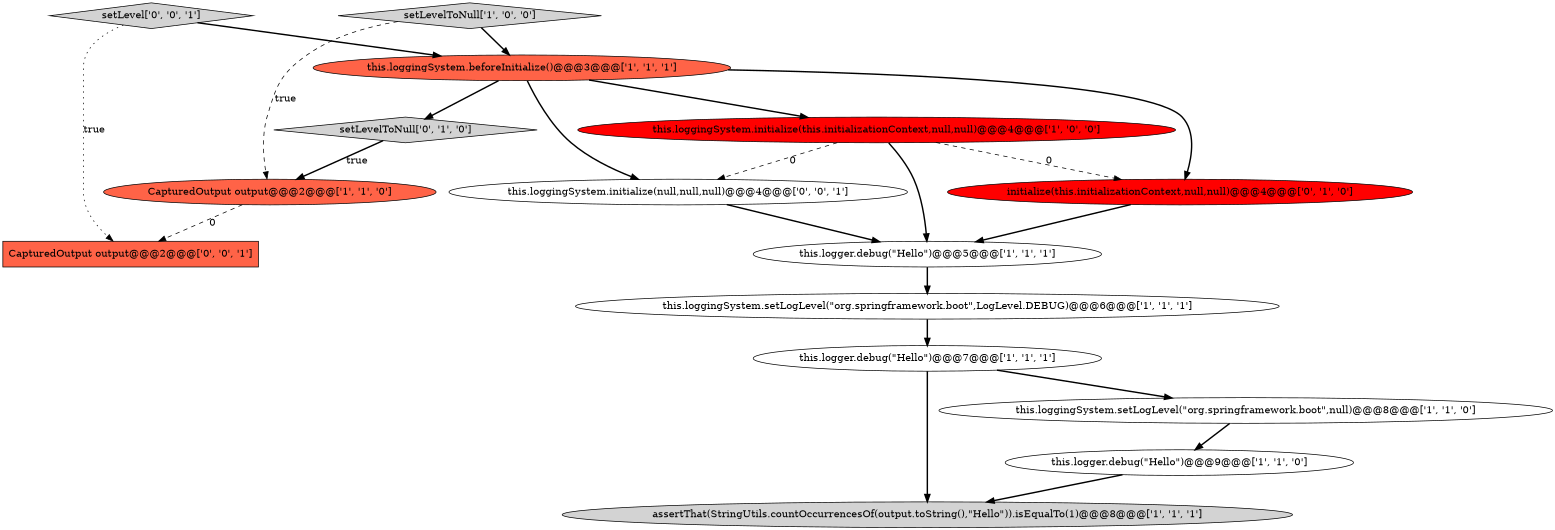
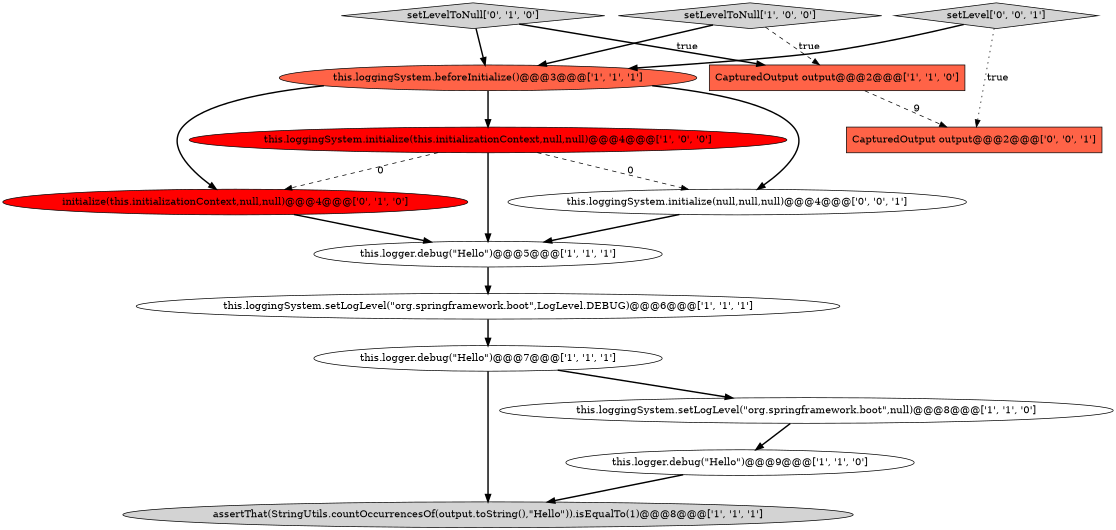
(465, 98) -> (480, 43)
(270, 192) -> (837, 78)
(213, 223) -> (917, 109)
